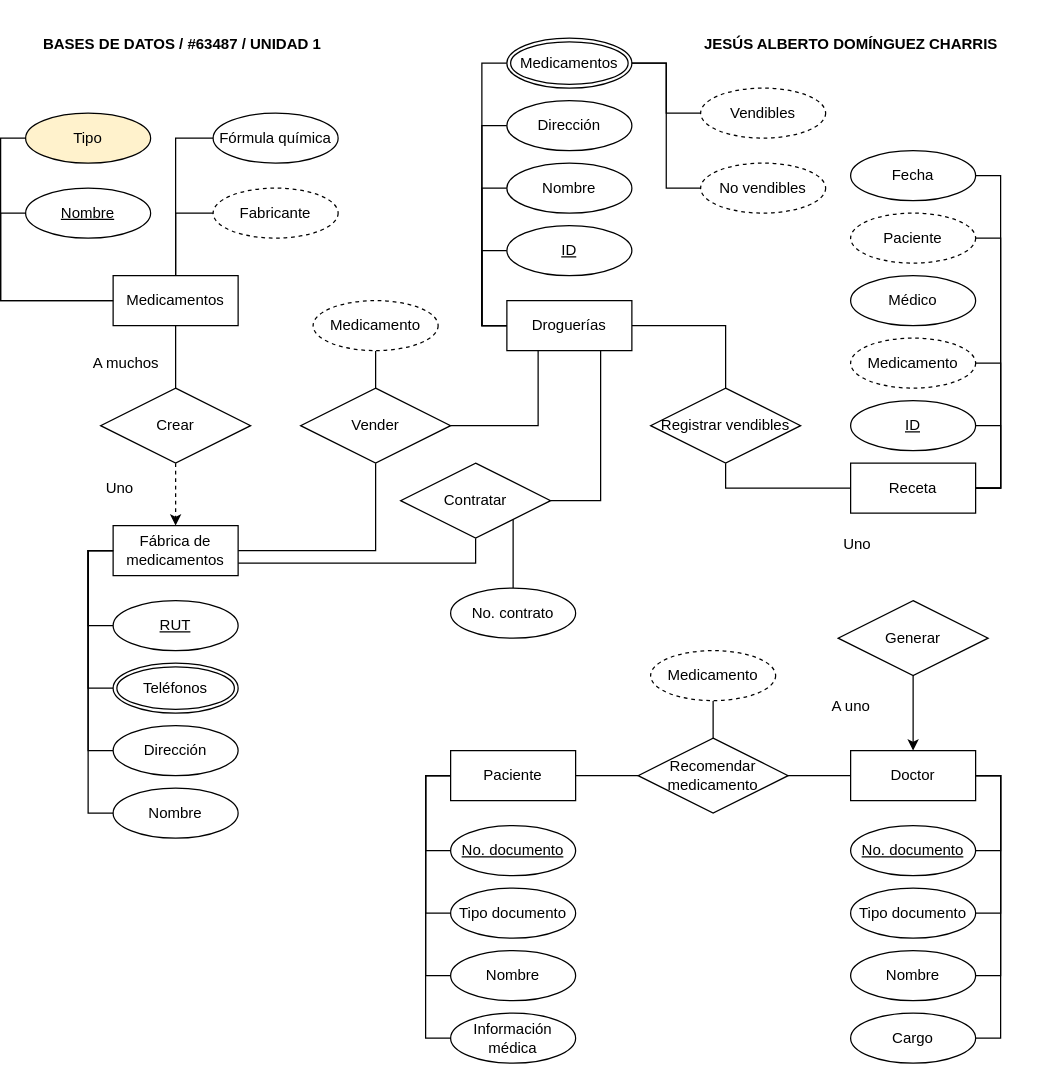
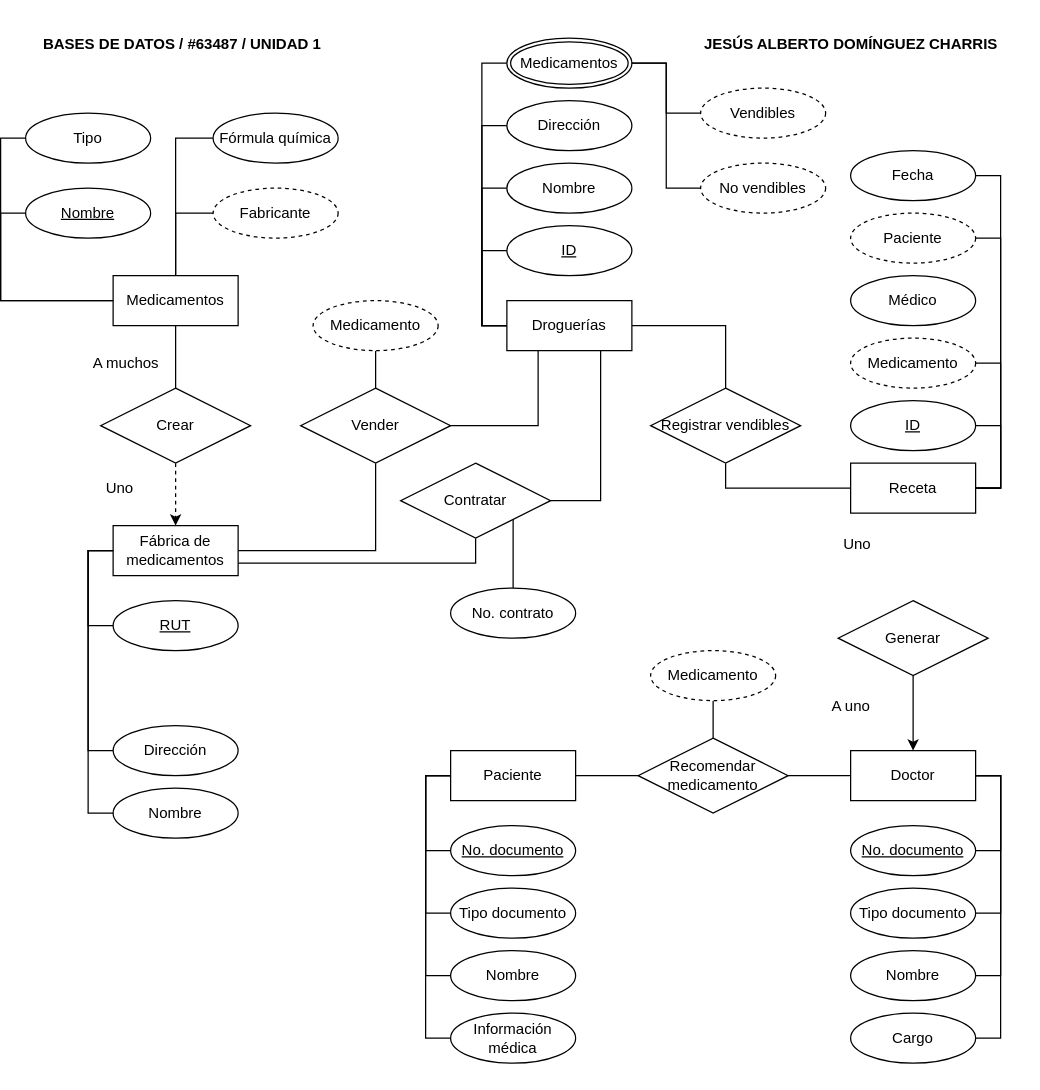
(88, 138) -> (88, 138)
(102, 688) -> none
(176, 688) -> none
